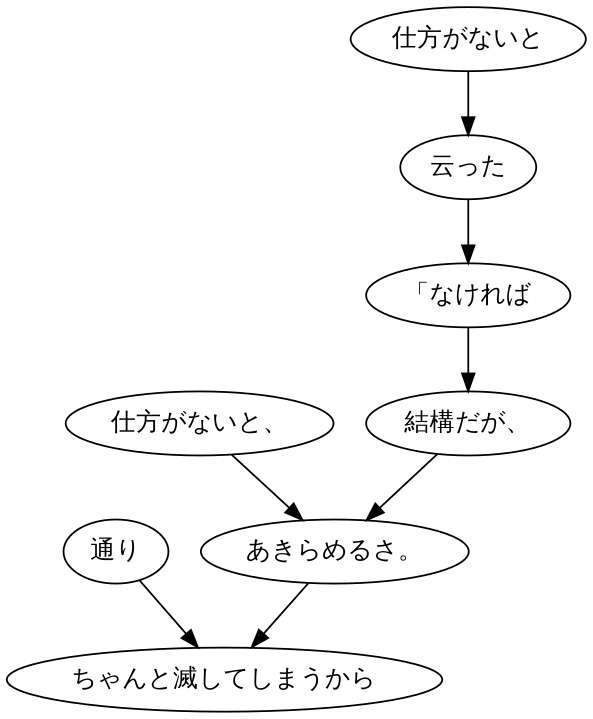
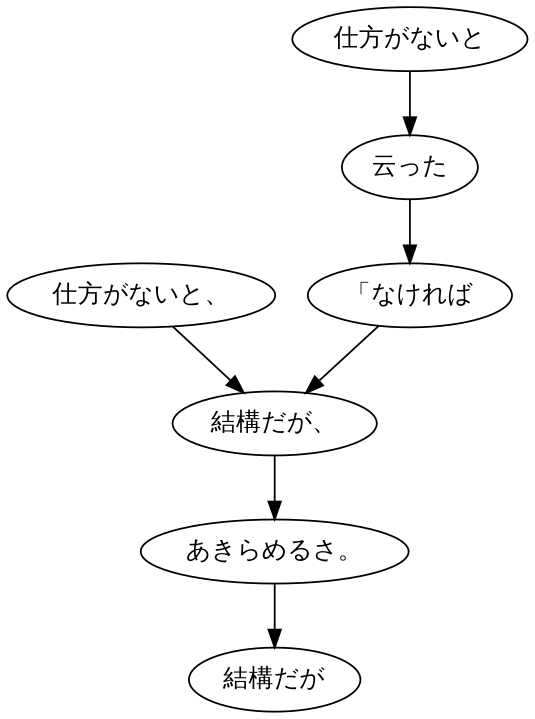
(260, 481) -> (202, 354)
(116, 552) -> none
(225, 680) -> (275, 680)
